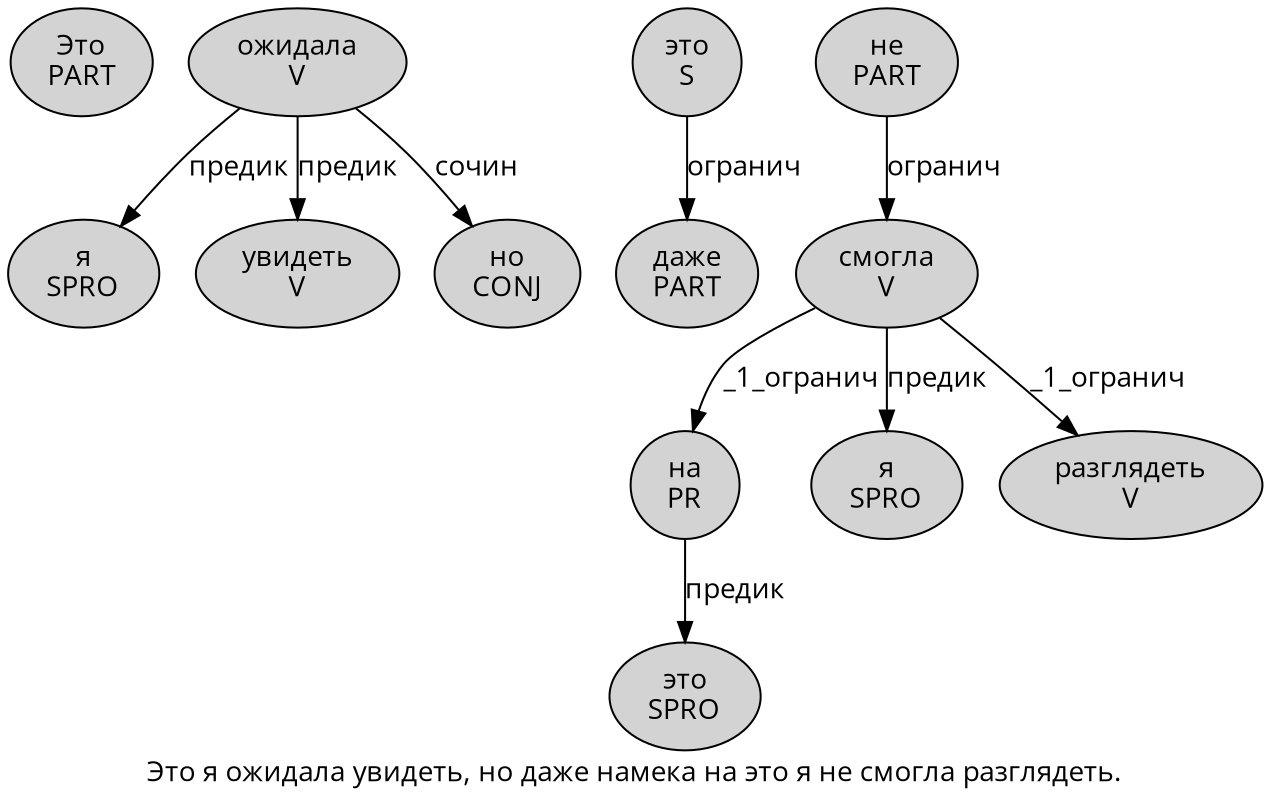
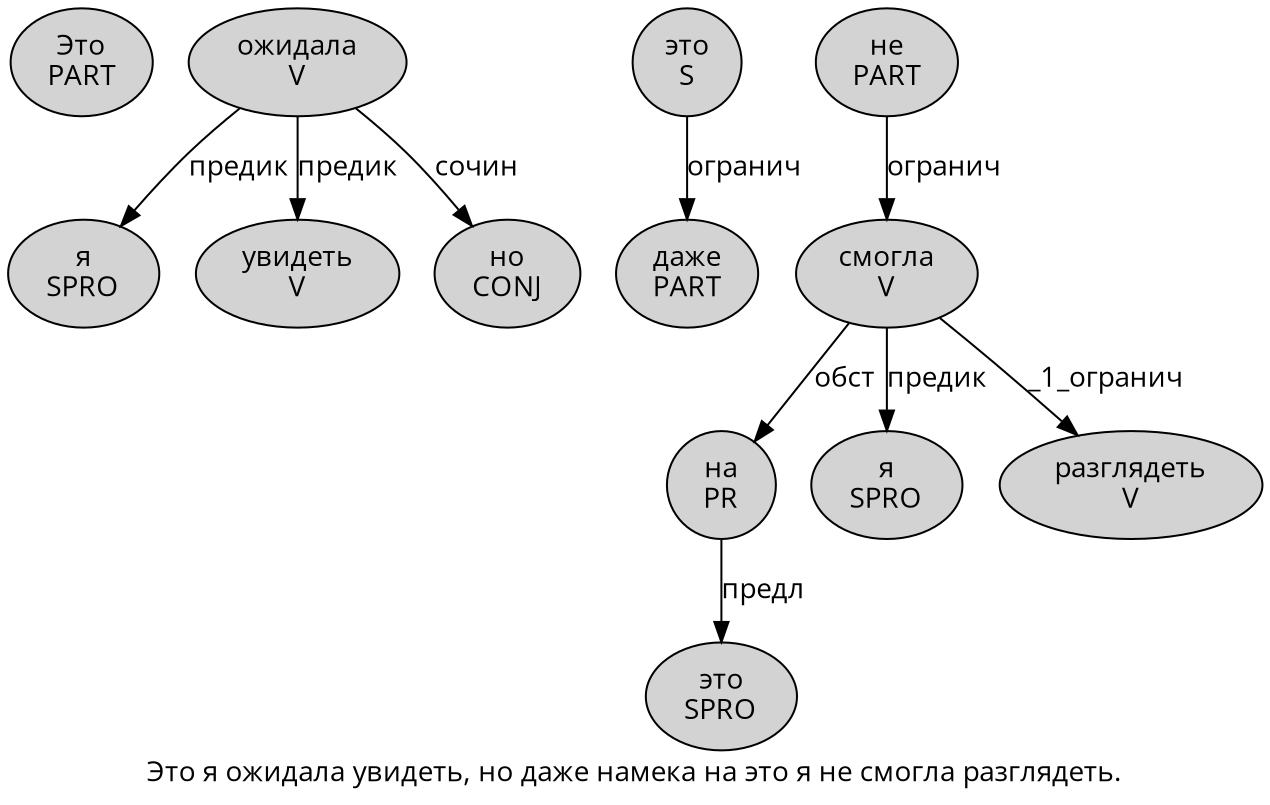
(801, 379) -> (846, 379)
(736, 591) -> (764, 591)
